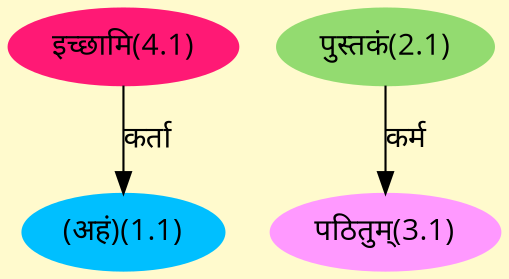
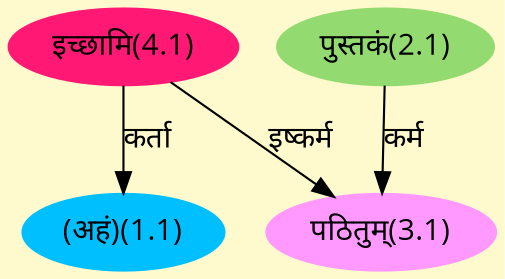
none -> (243, 133)
